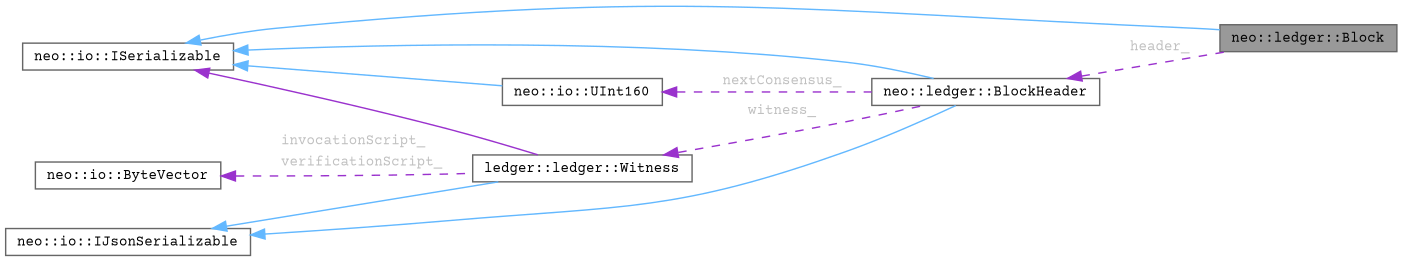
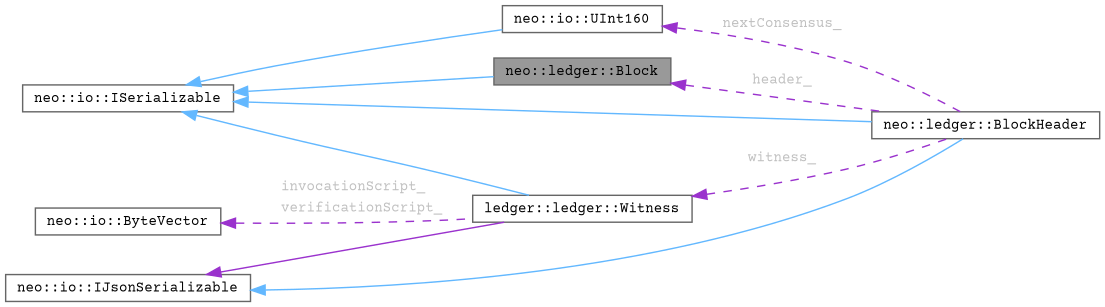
(1154, 64) -> (785, 98)
(374, 111) -> (363, 155)
(362, 204) -> (362, 247)
